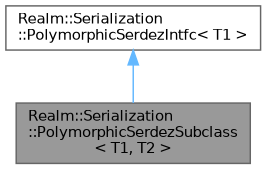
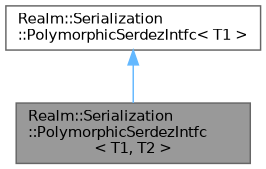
(133, 133) -> (133, 133)
